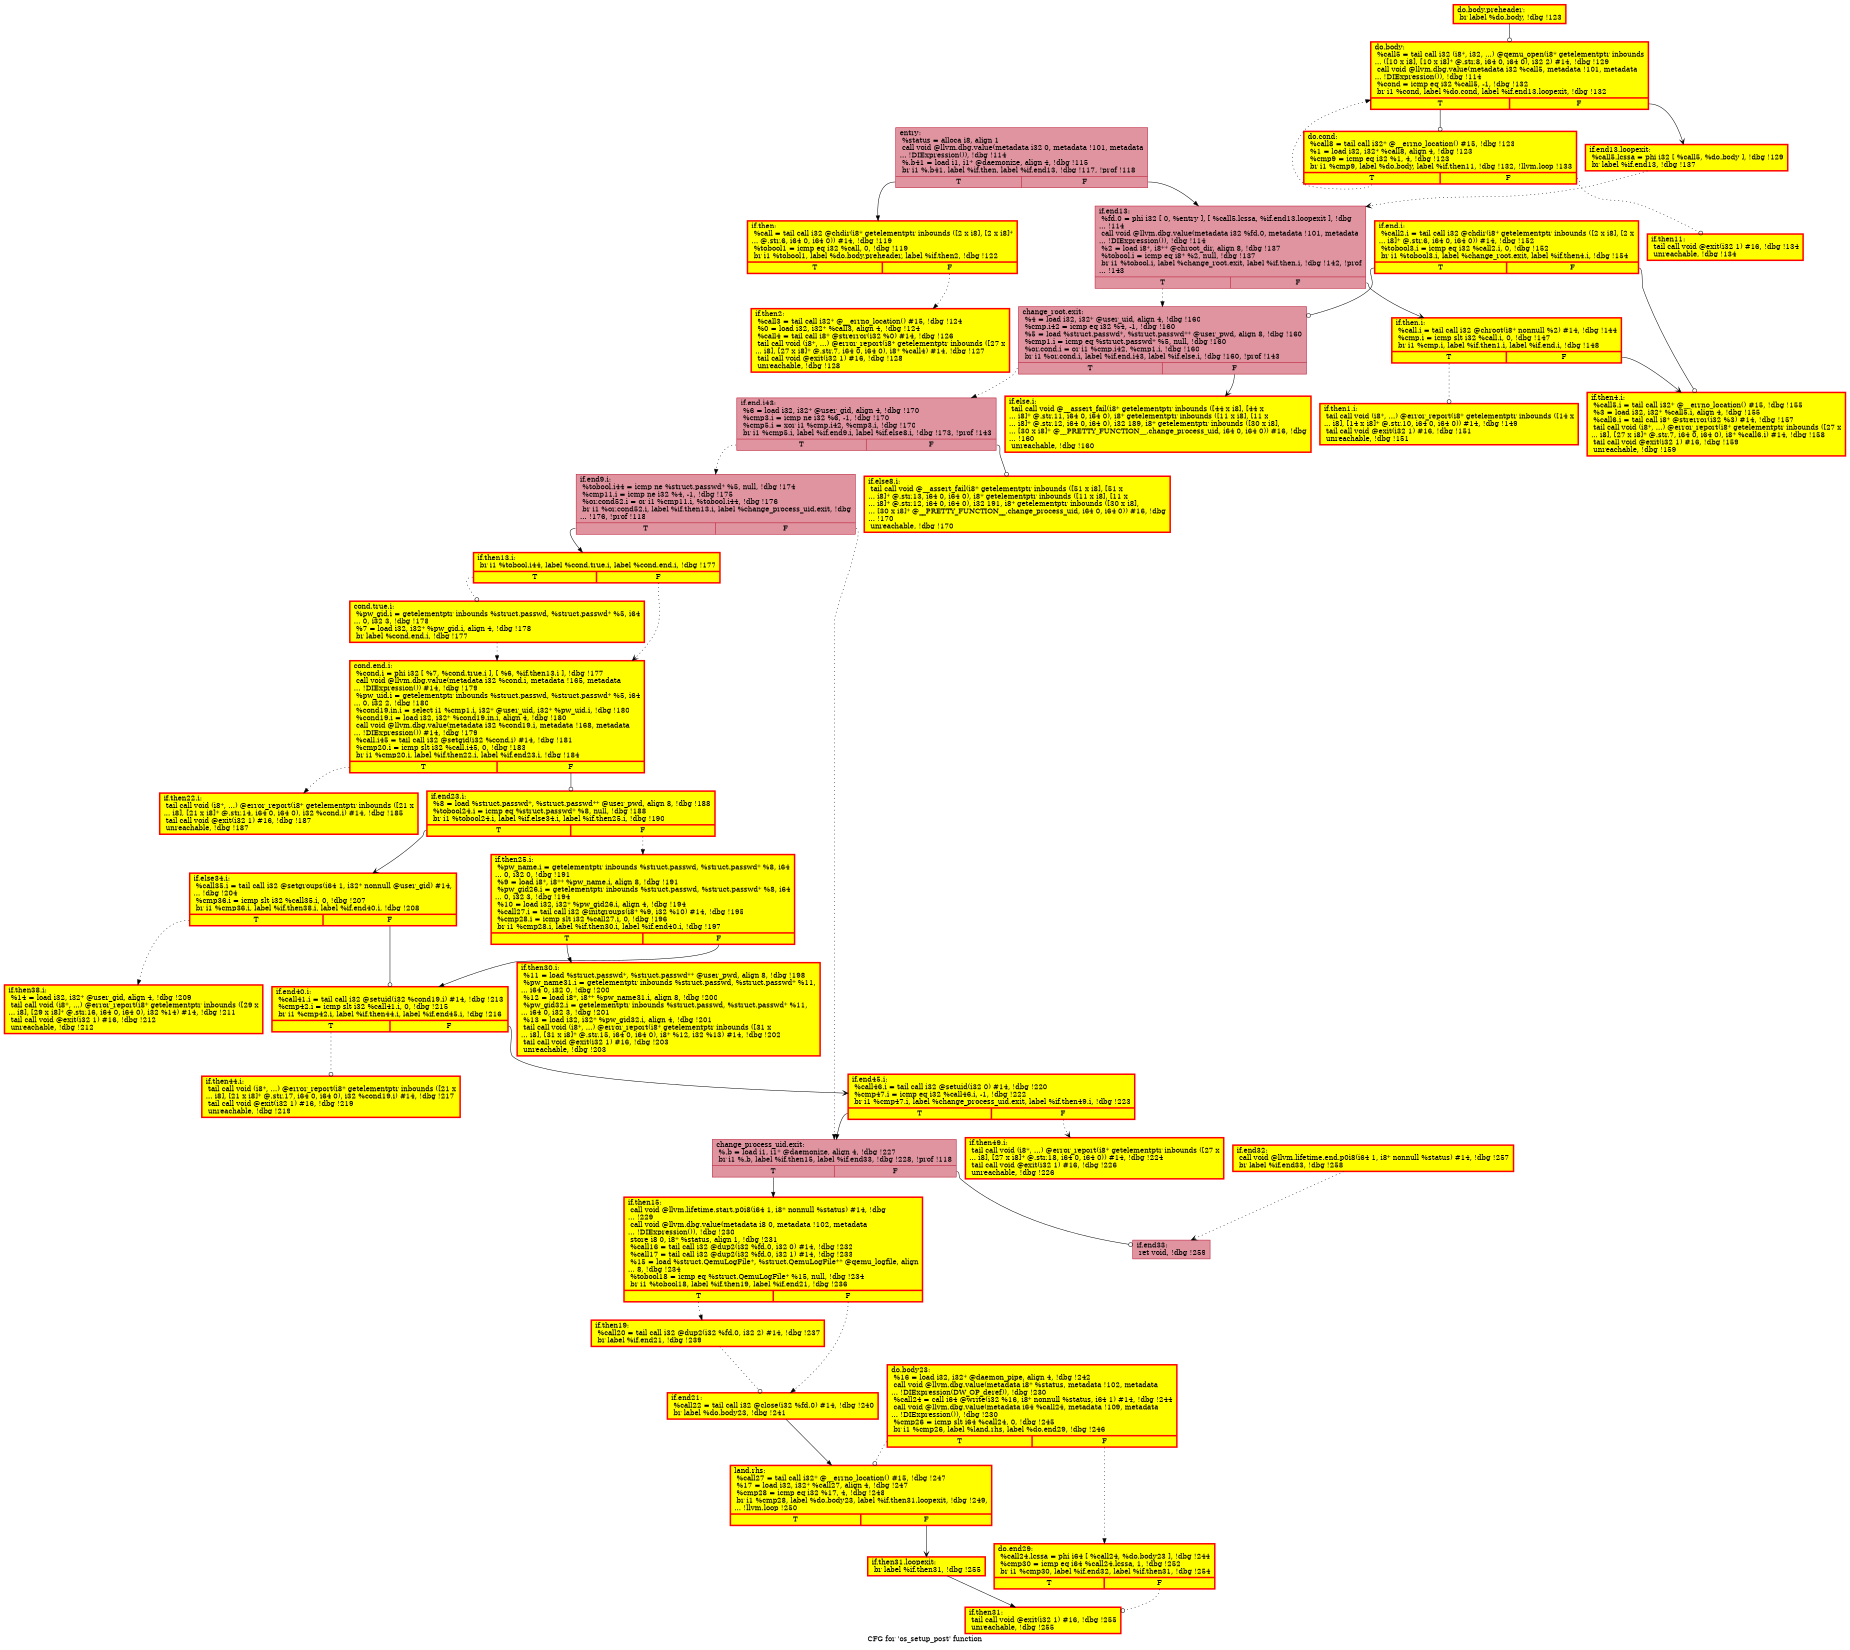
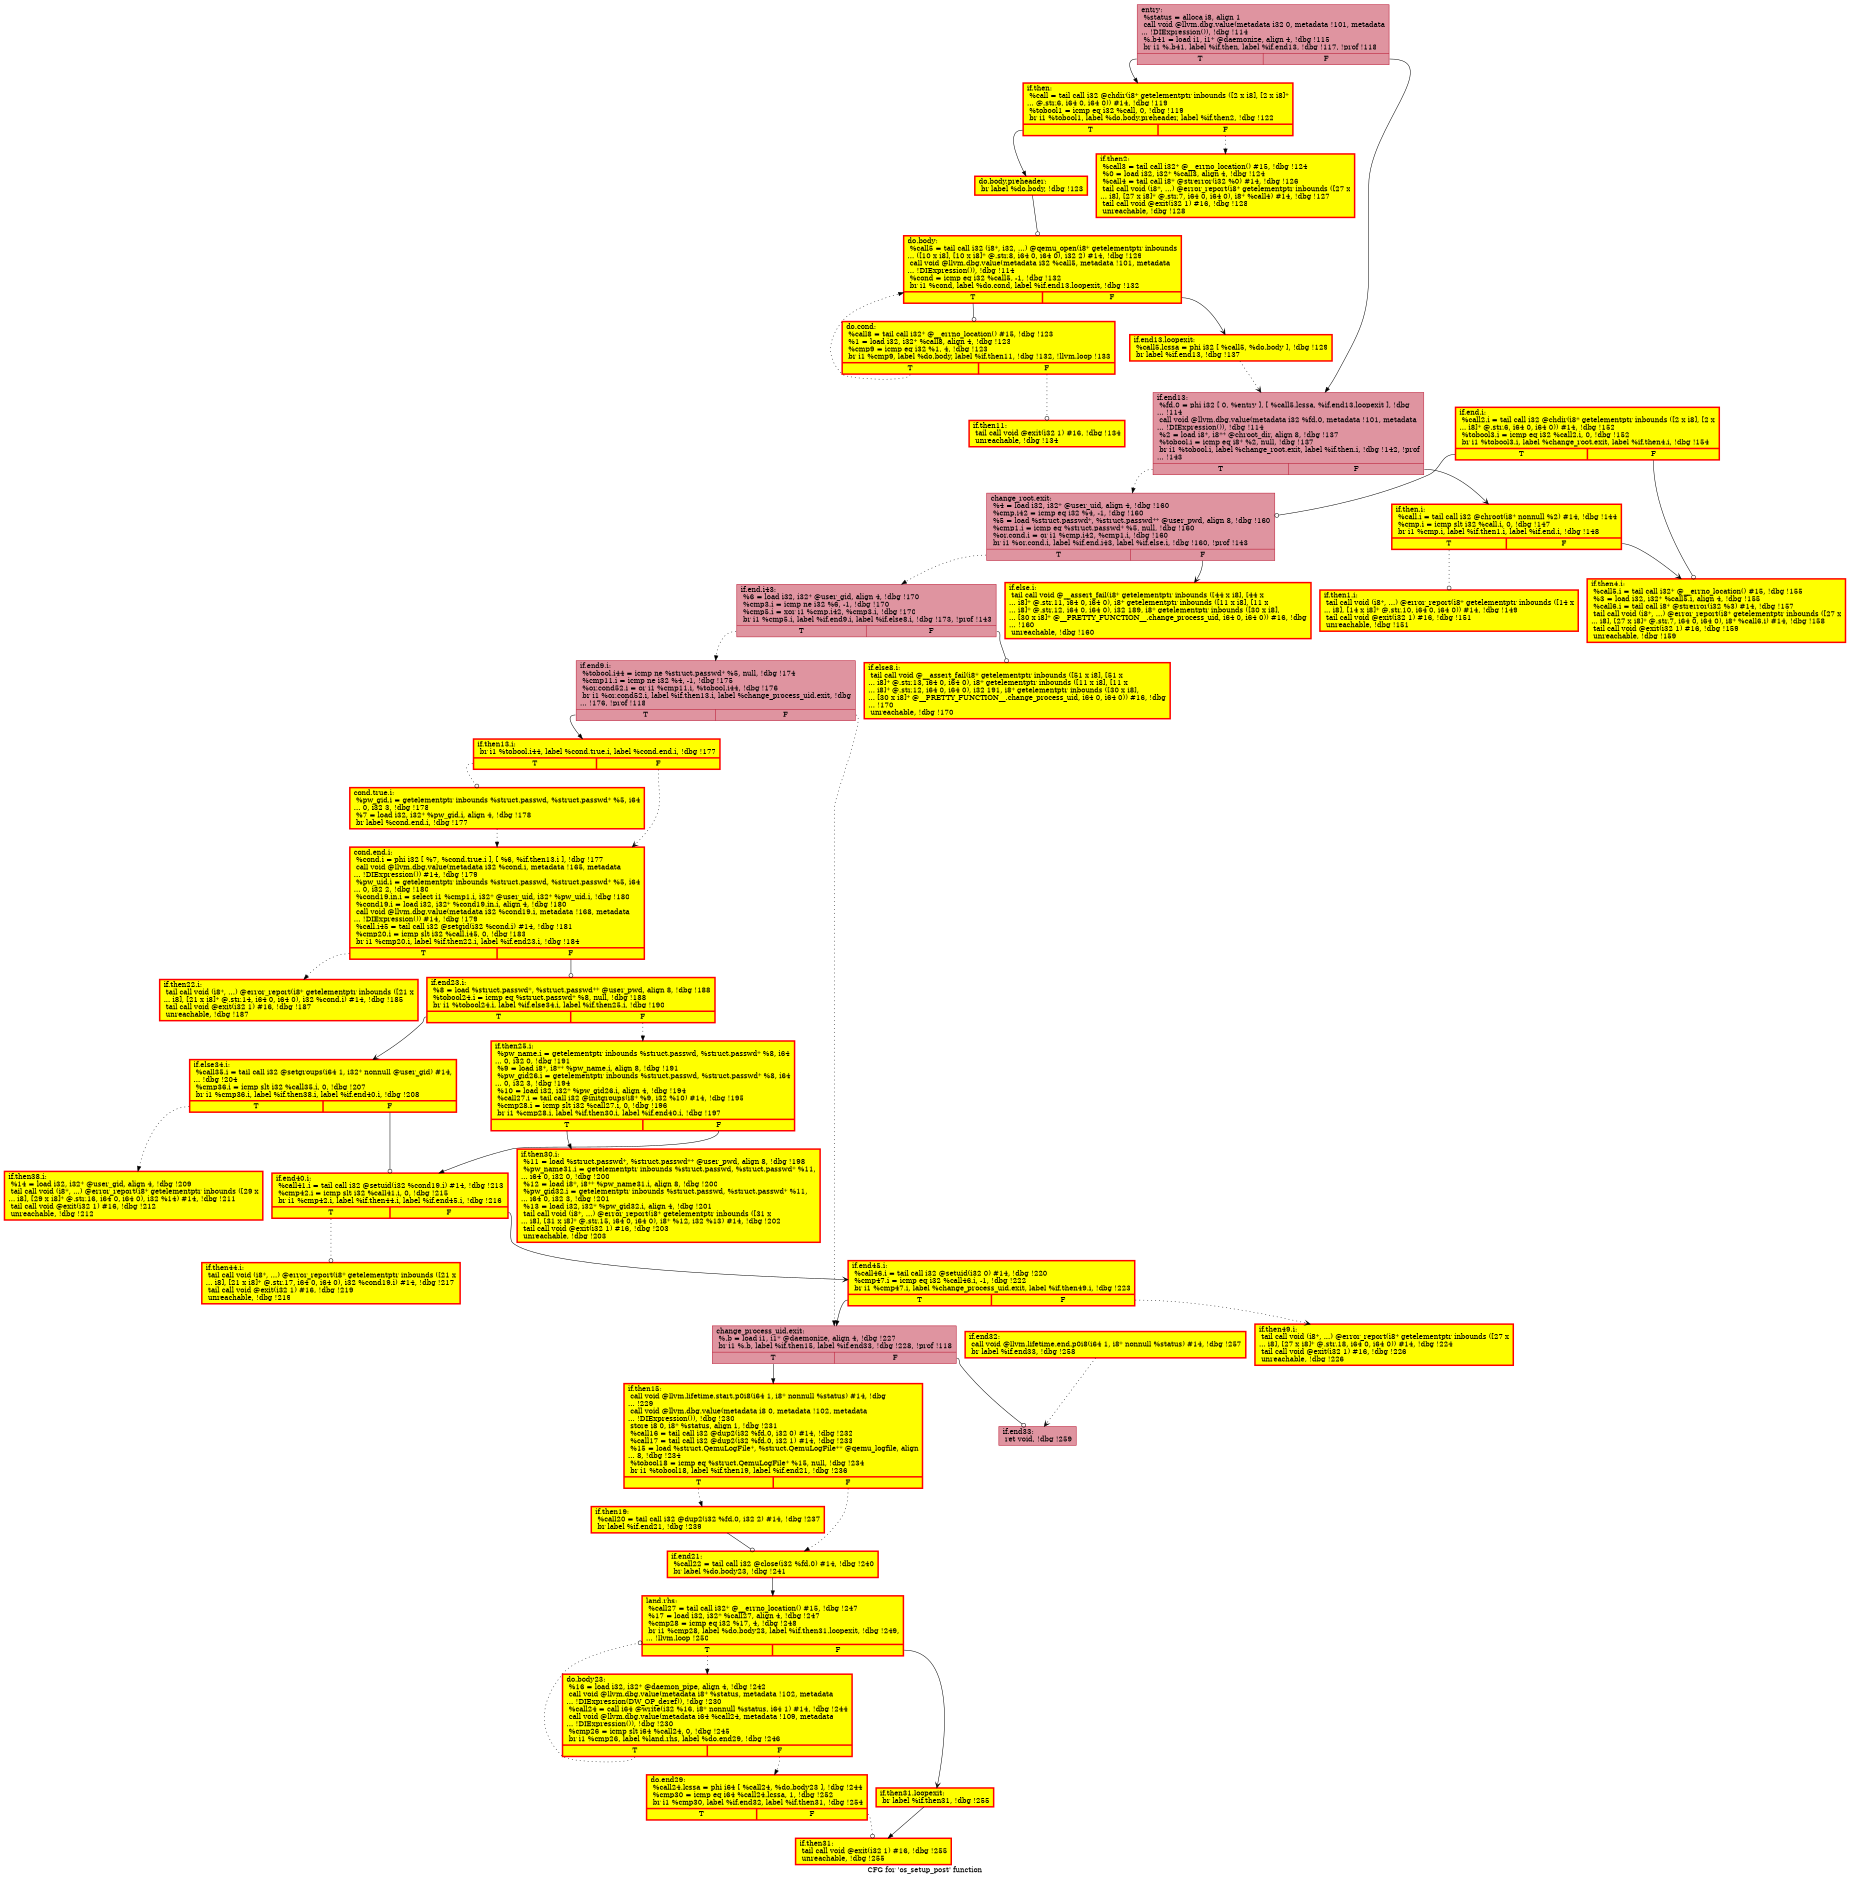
none -> (1015, 149)
(739, 1368) -> (739, 1541)
none -> (707, 1663)
